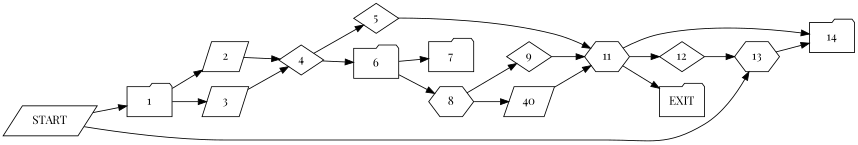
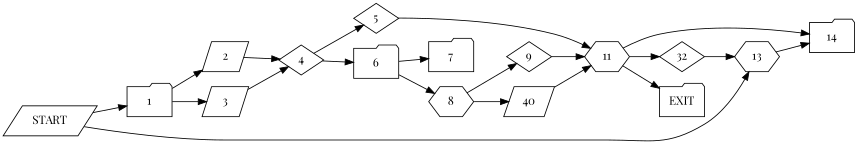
(682, 57) -> (682, 57)
